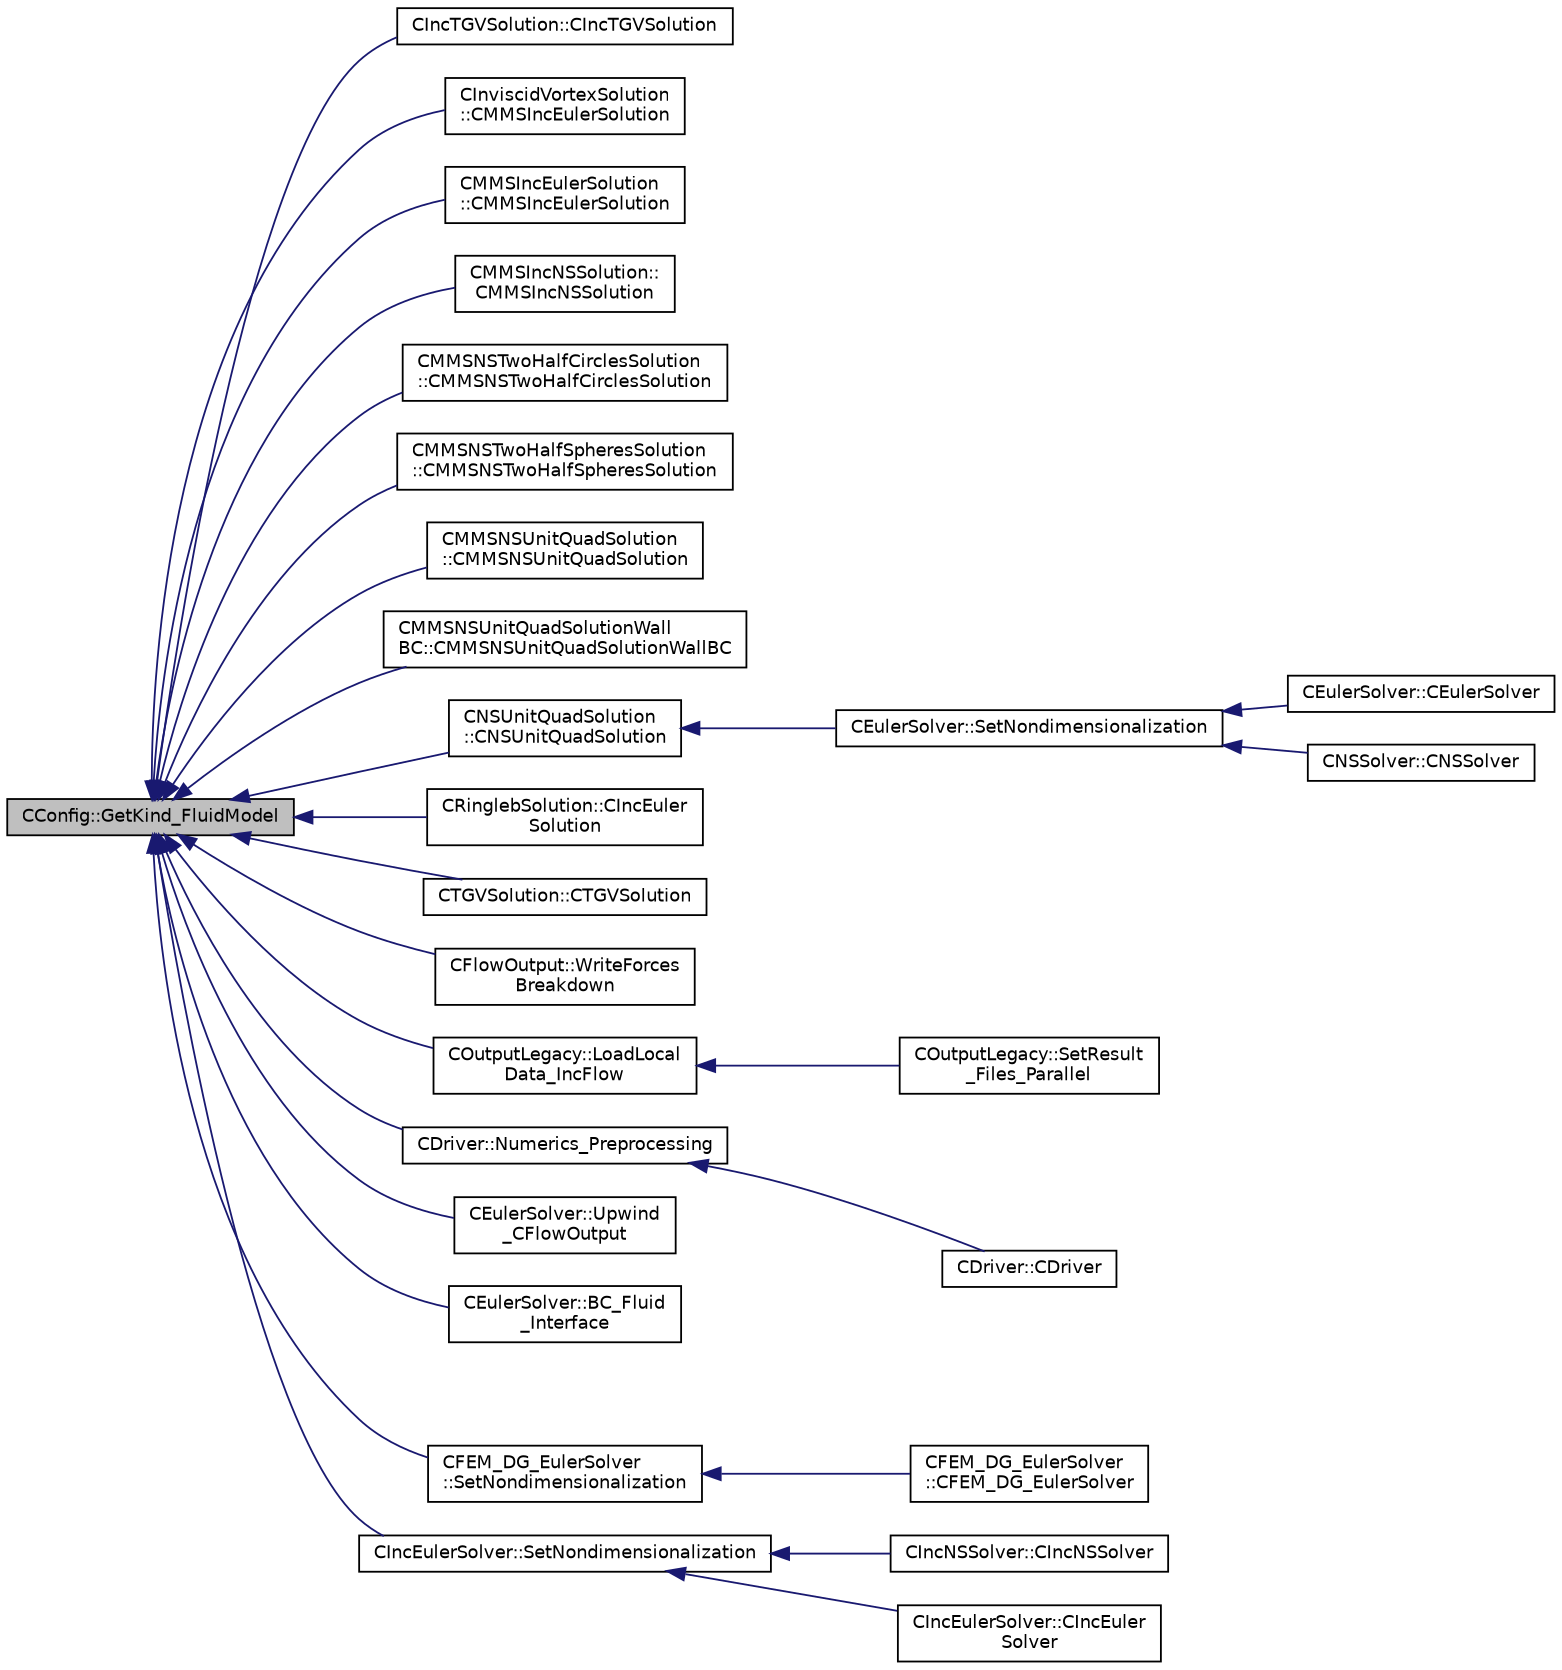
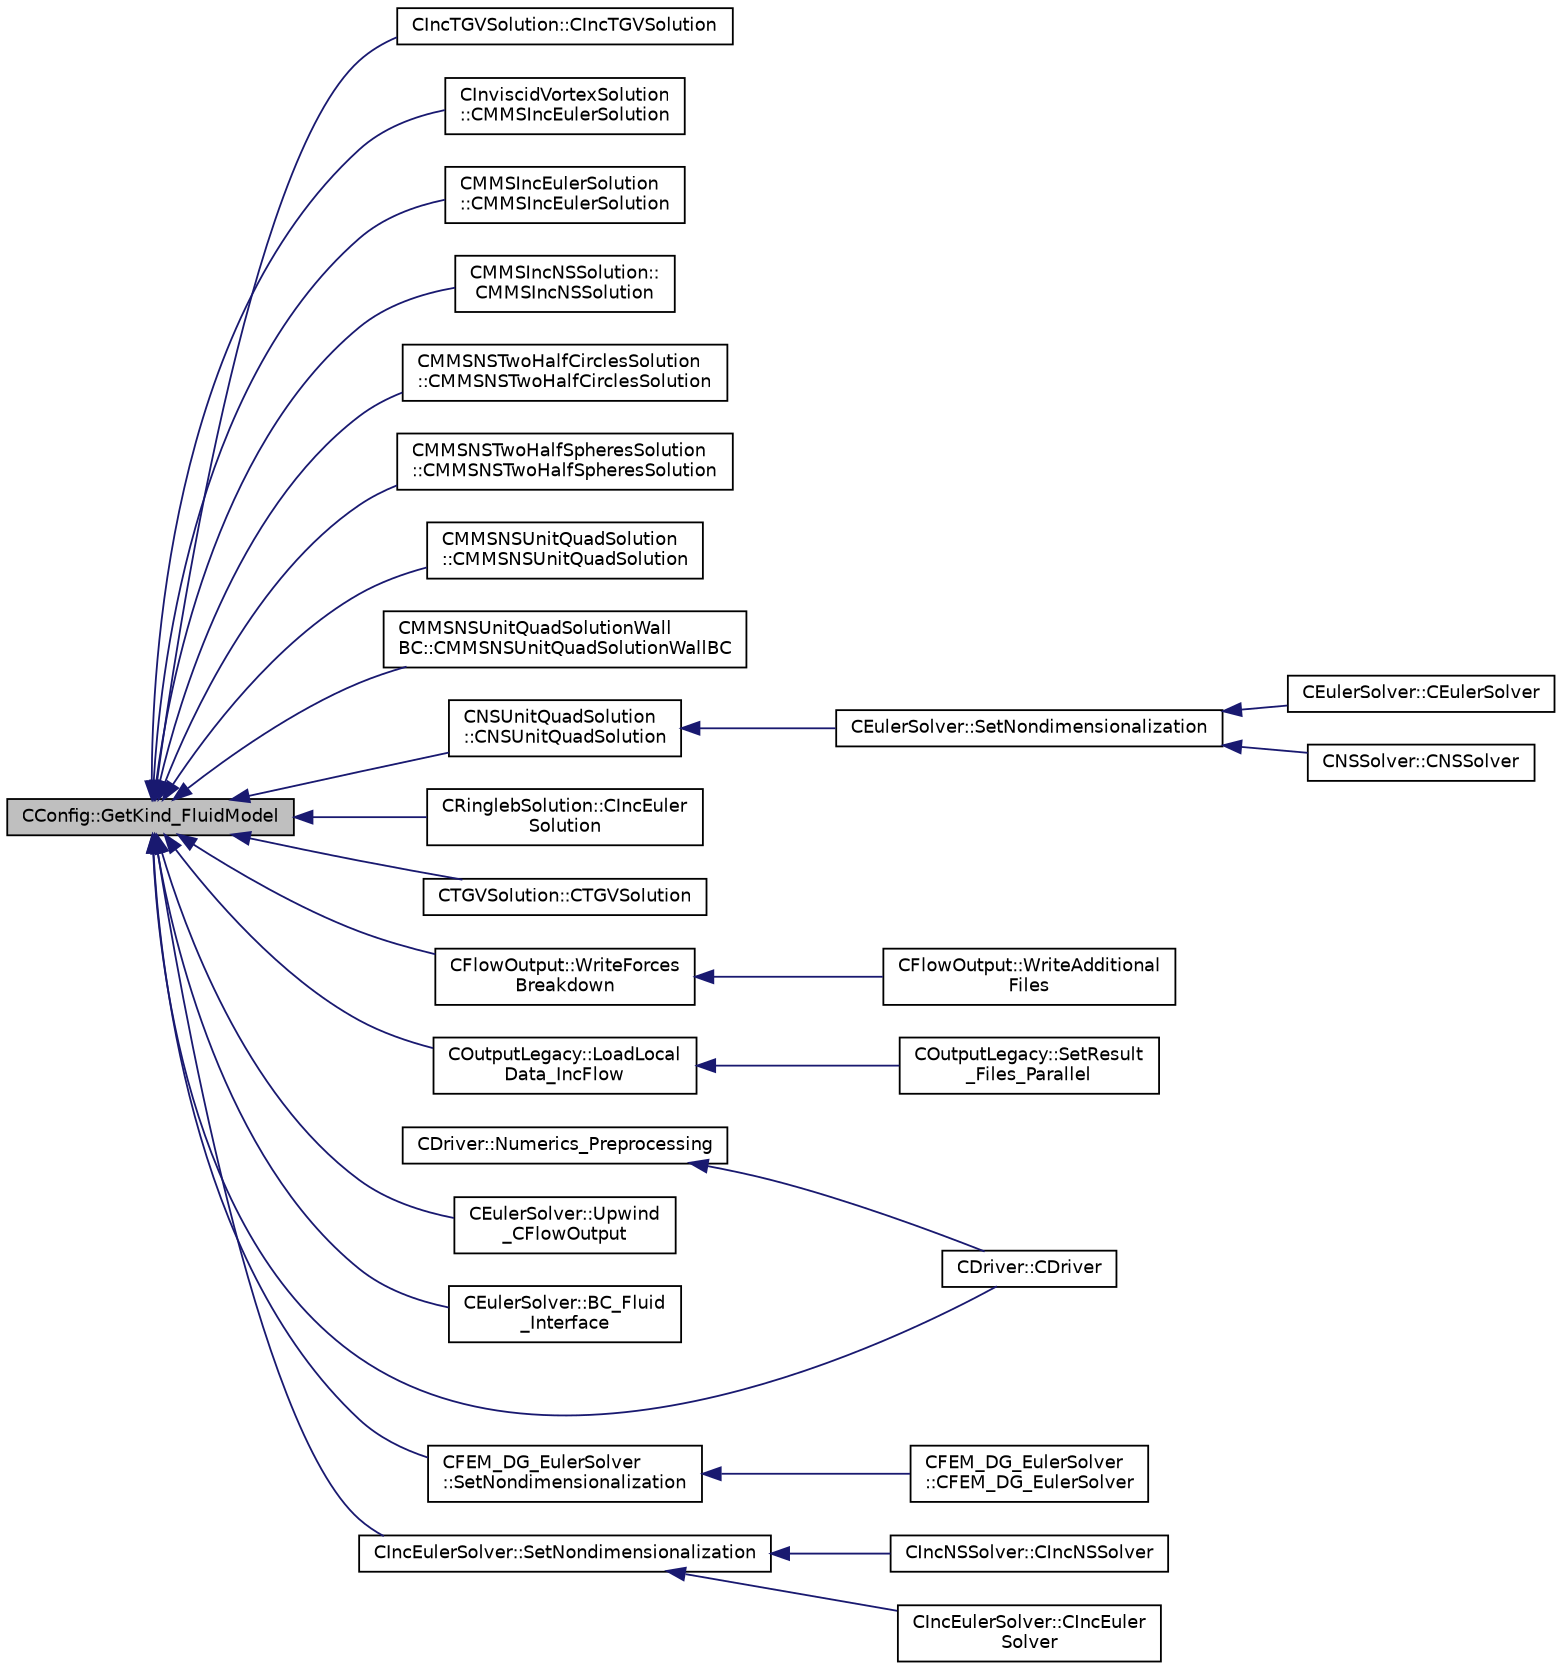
none -> (1029, 977)
(259, 1013) -> (408, 1381)
